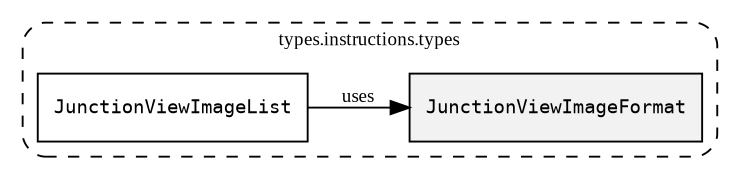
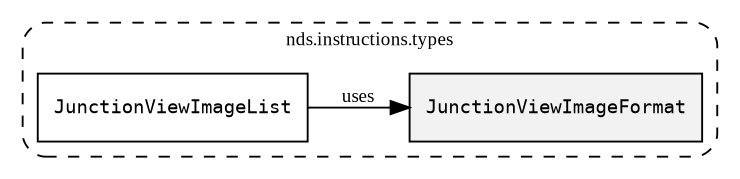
(370, 41) -> (370, 41)
